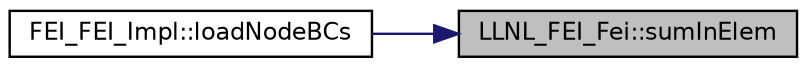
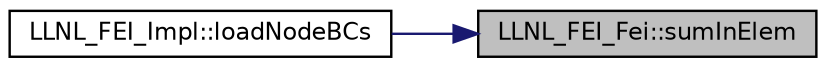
(191, 34) -> (200, 34)
